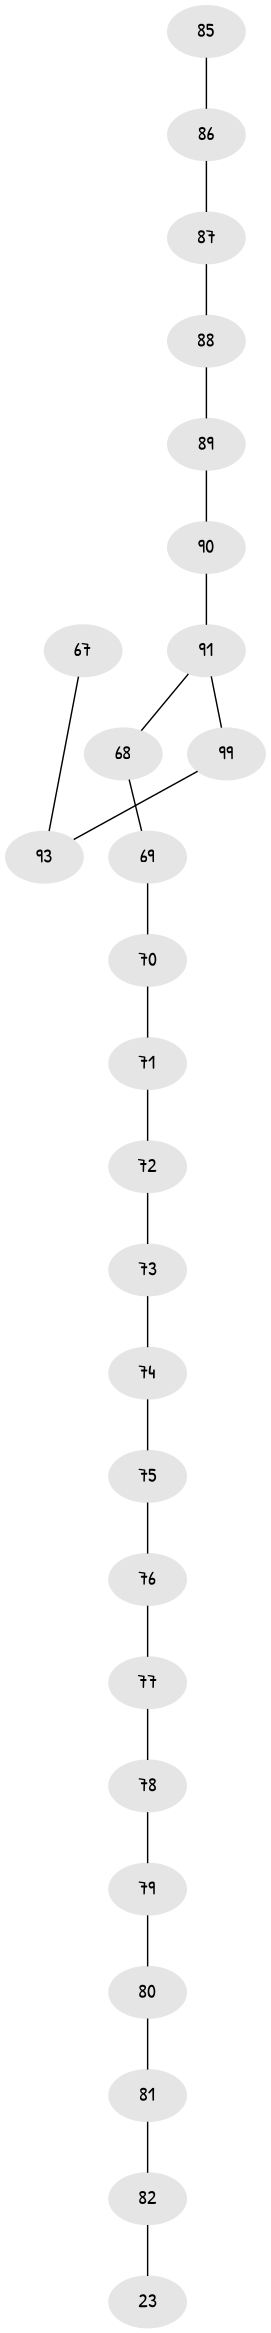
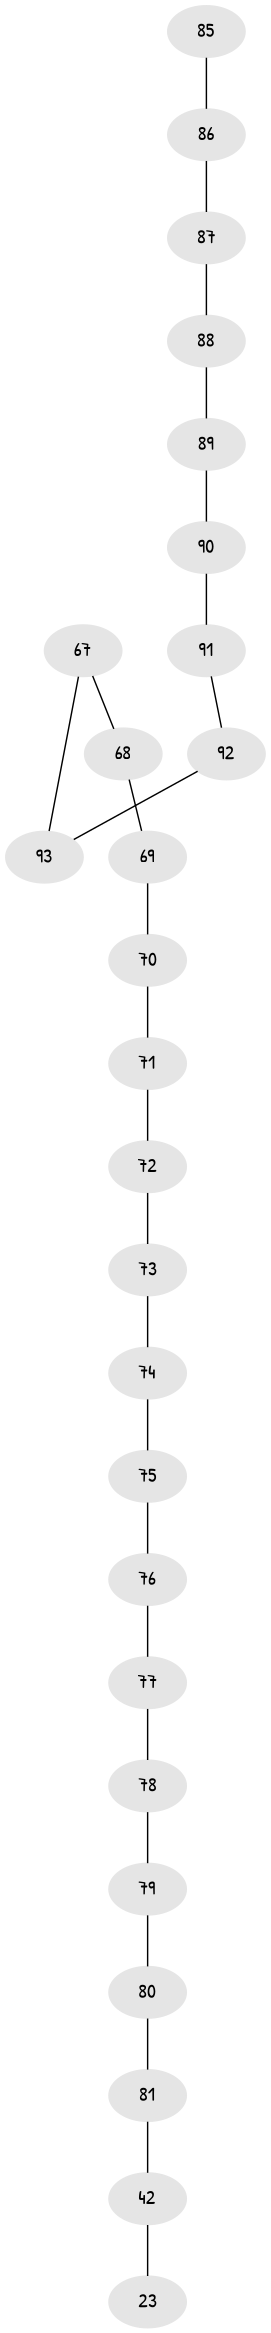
(165, 702) -> (103, 702)
(226, 754) -> (226, 754)
(148, 2199) -> (148, 2199)
